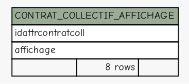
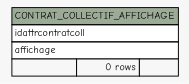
(120, 67) -> (121, 67)
